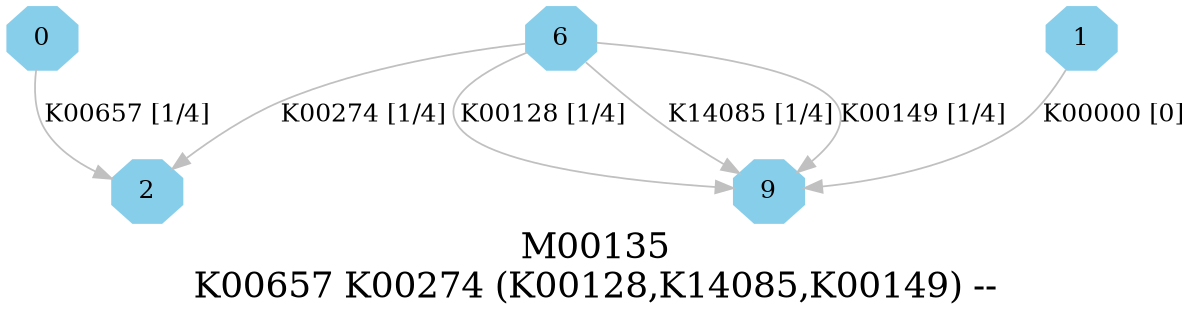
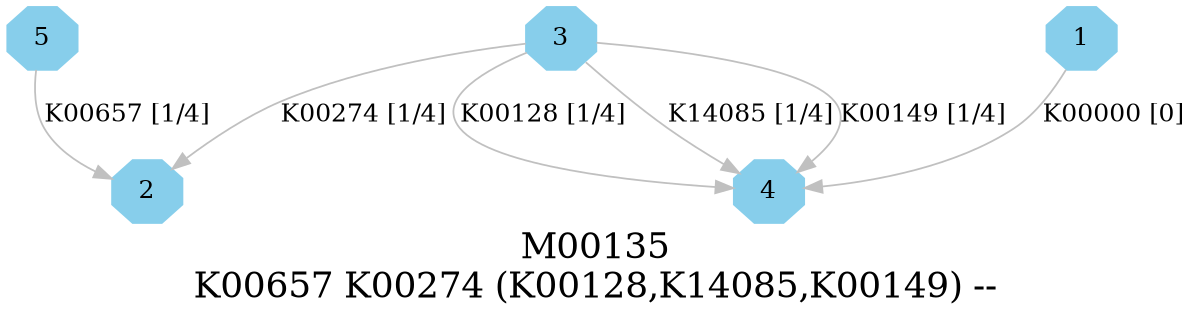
(42, 38) -> (42, 38)
(561, 38) -> (561, 38)
(769, 192) -> (769, 192)
